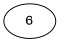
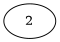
(30, 21) -> (30, 21)
